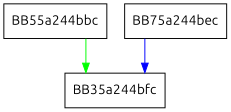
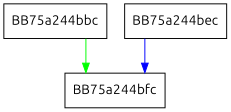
(55, 21) -> (55, 21)
(115, 90) -> (115, 90)
